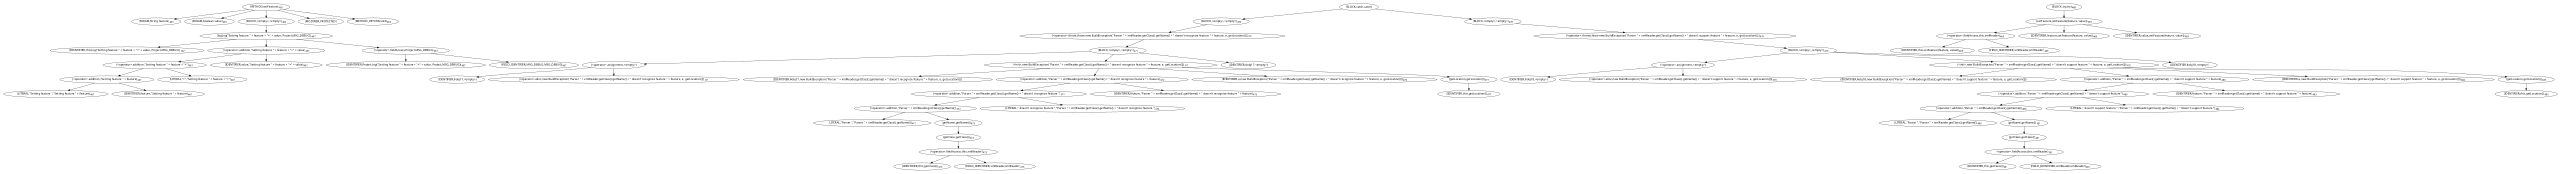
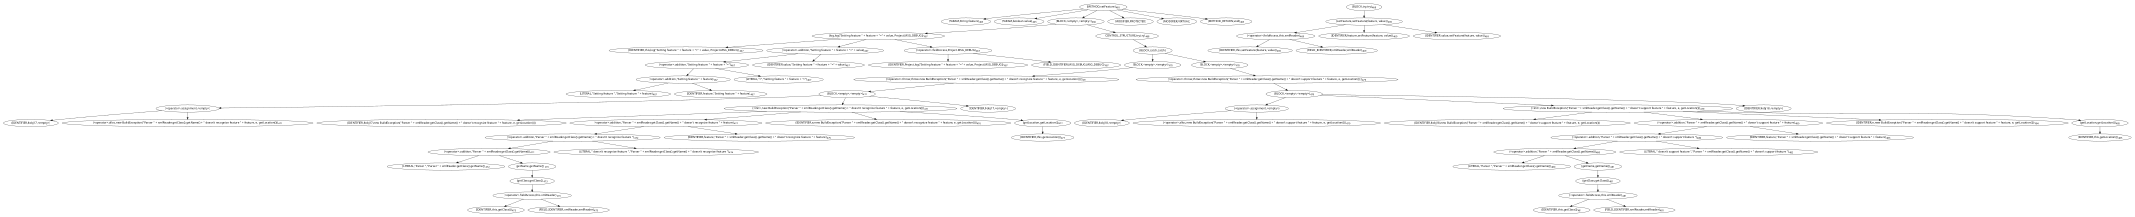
none -> (1177, 22)
none -> (1127, 36)
